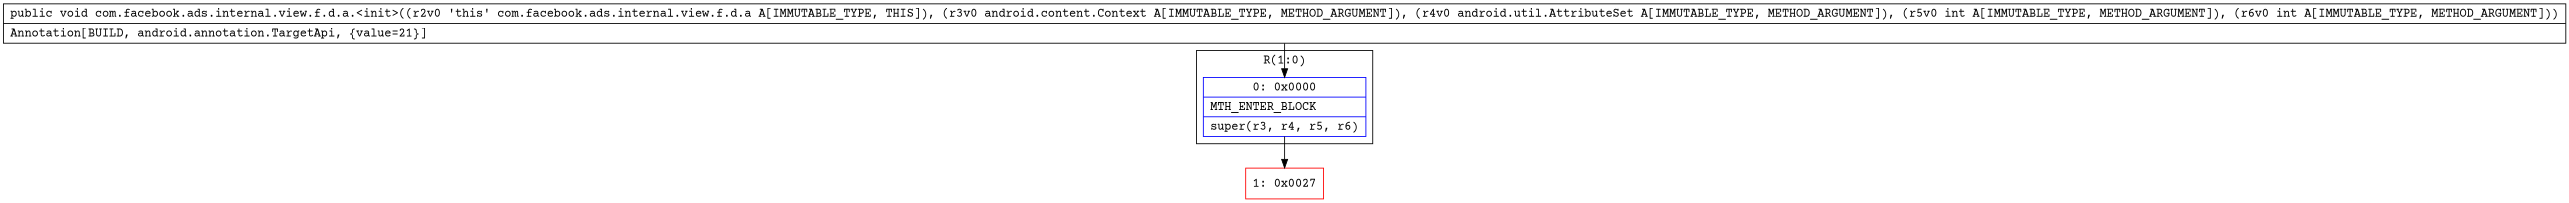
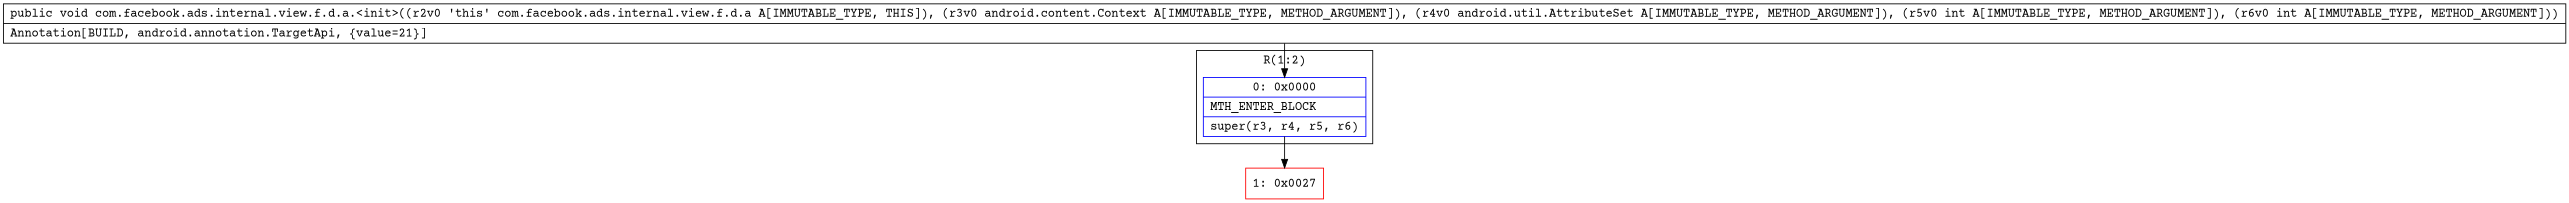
(1285, 60) -> (1285, 60)
